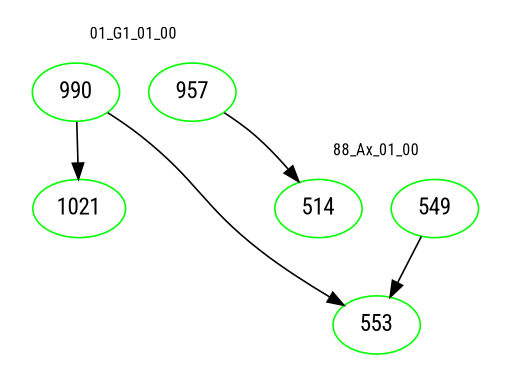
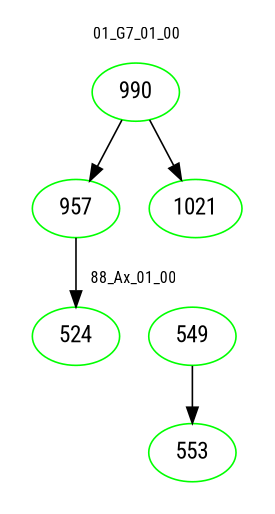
(134, 35) -> (137, 35)
(215, 209) -> (110, 143)
(318, 209) -> (76, 336)
